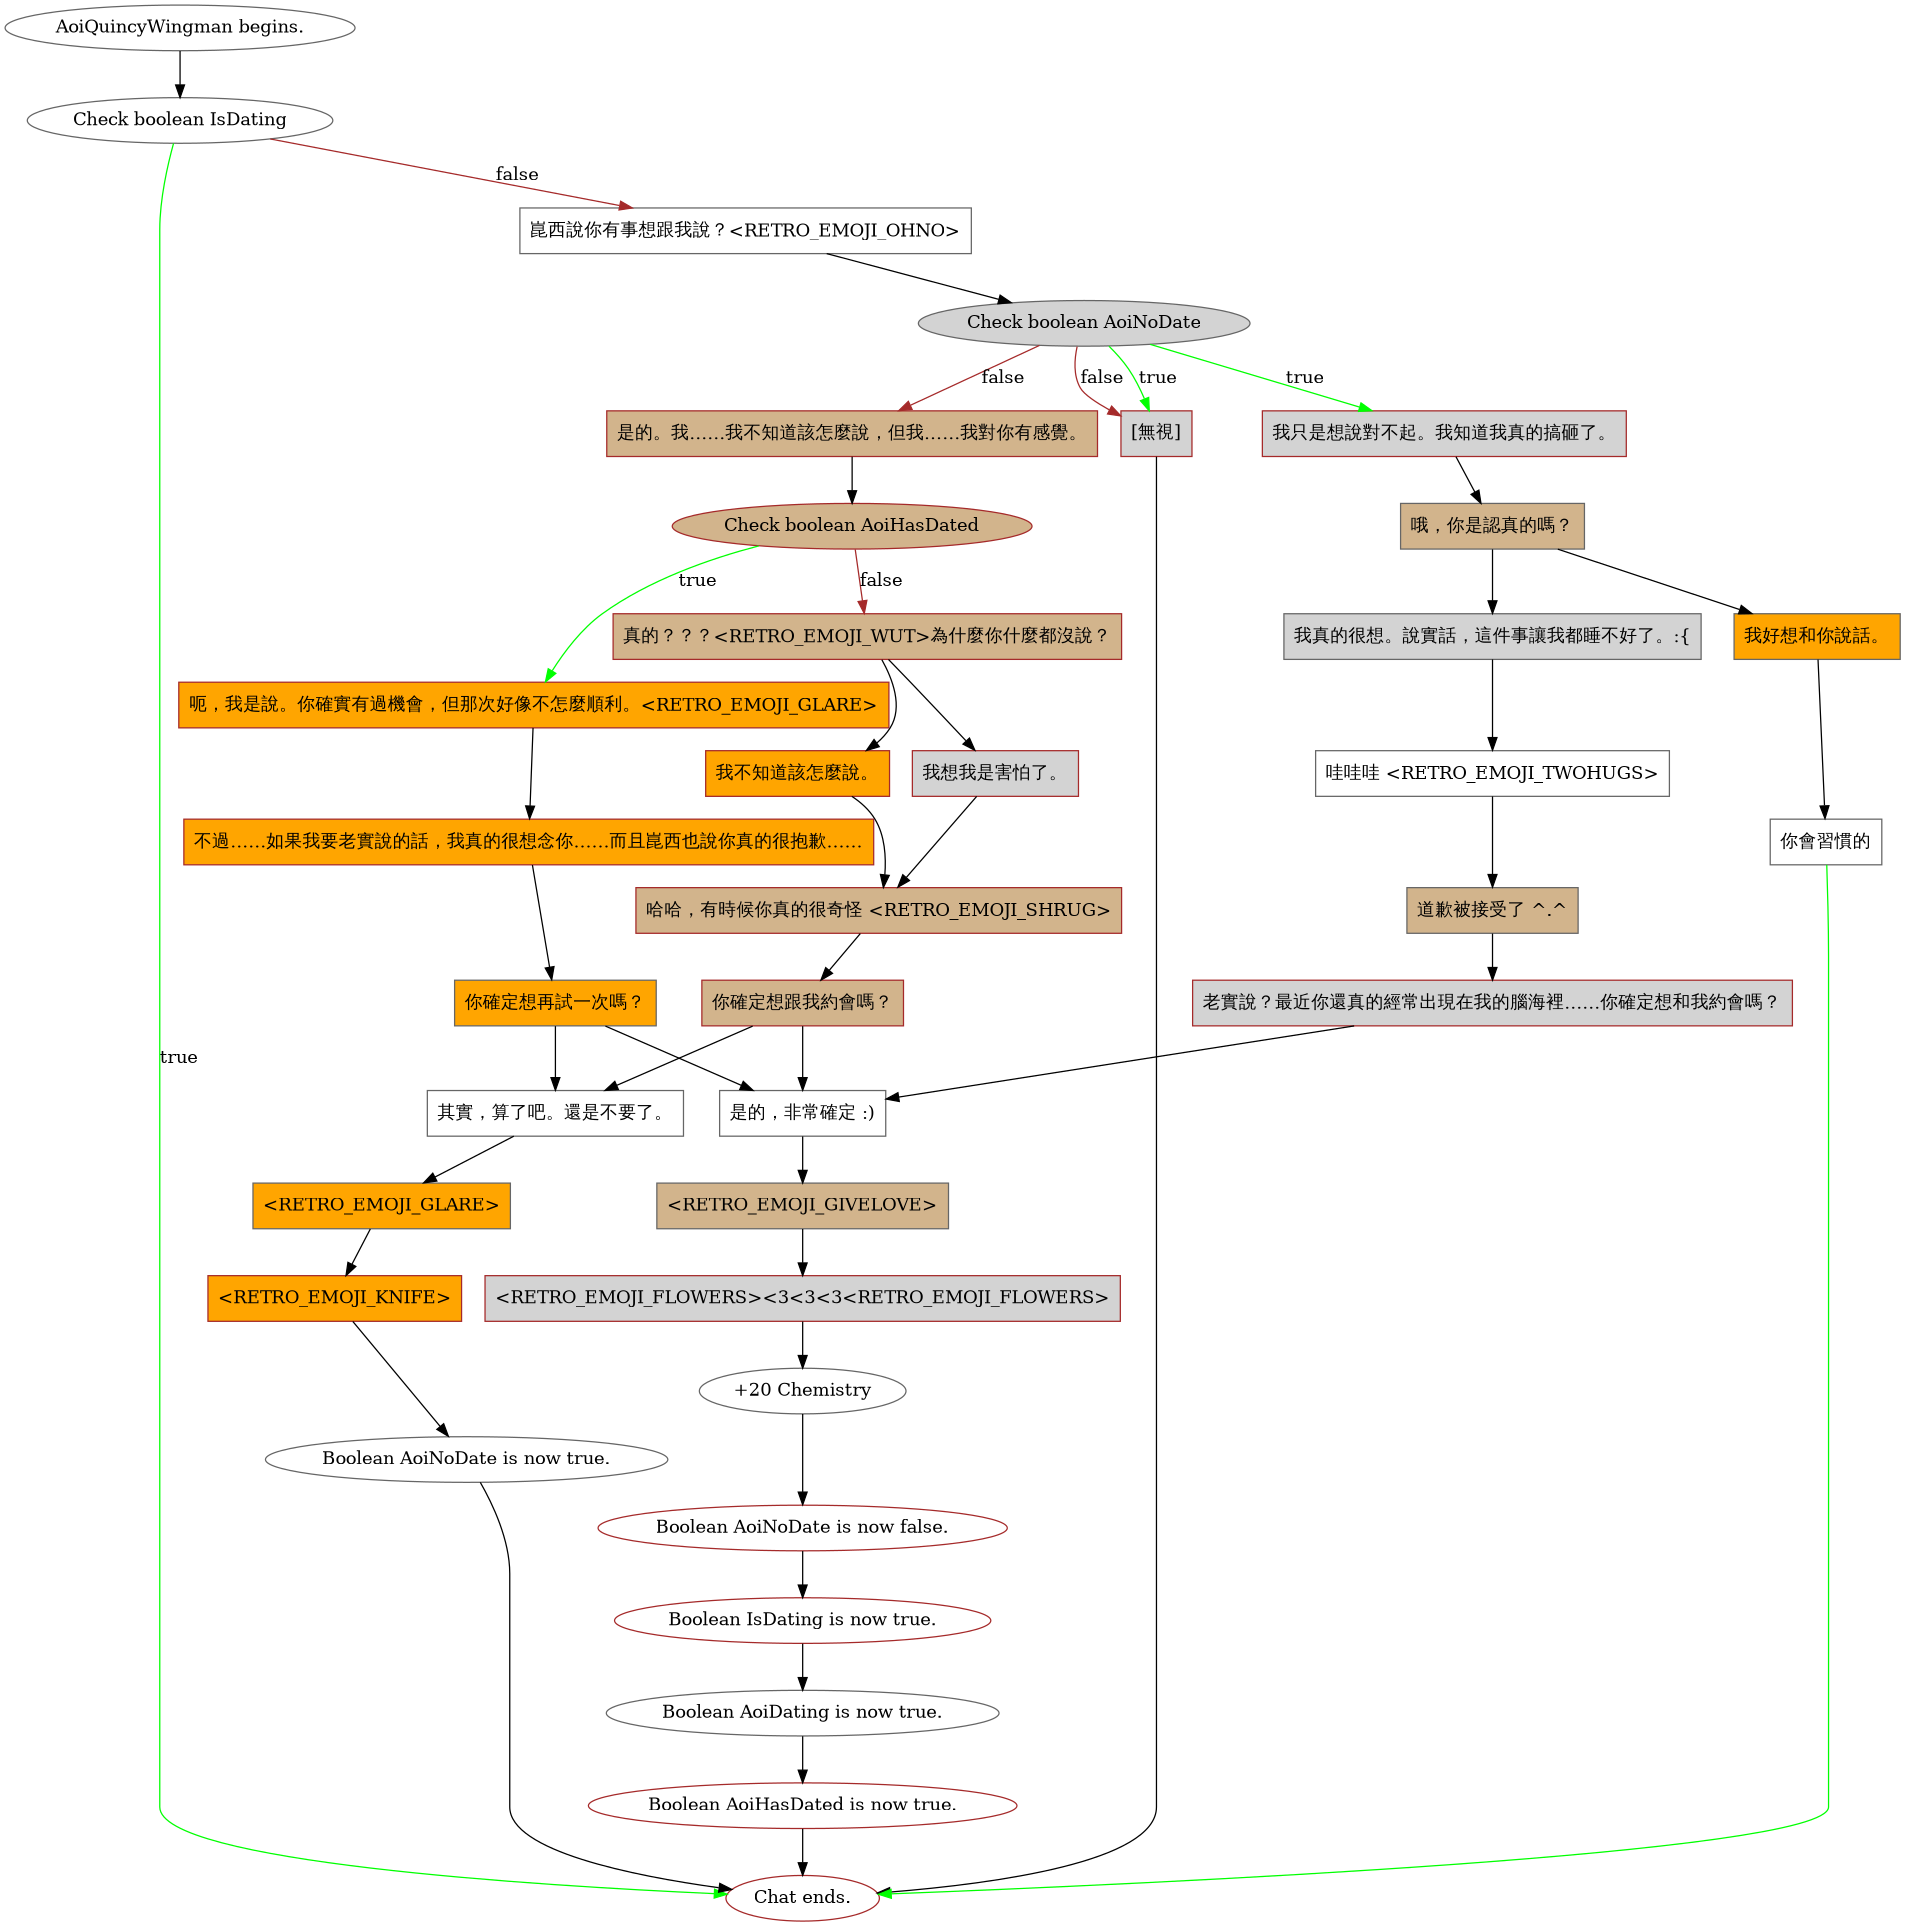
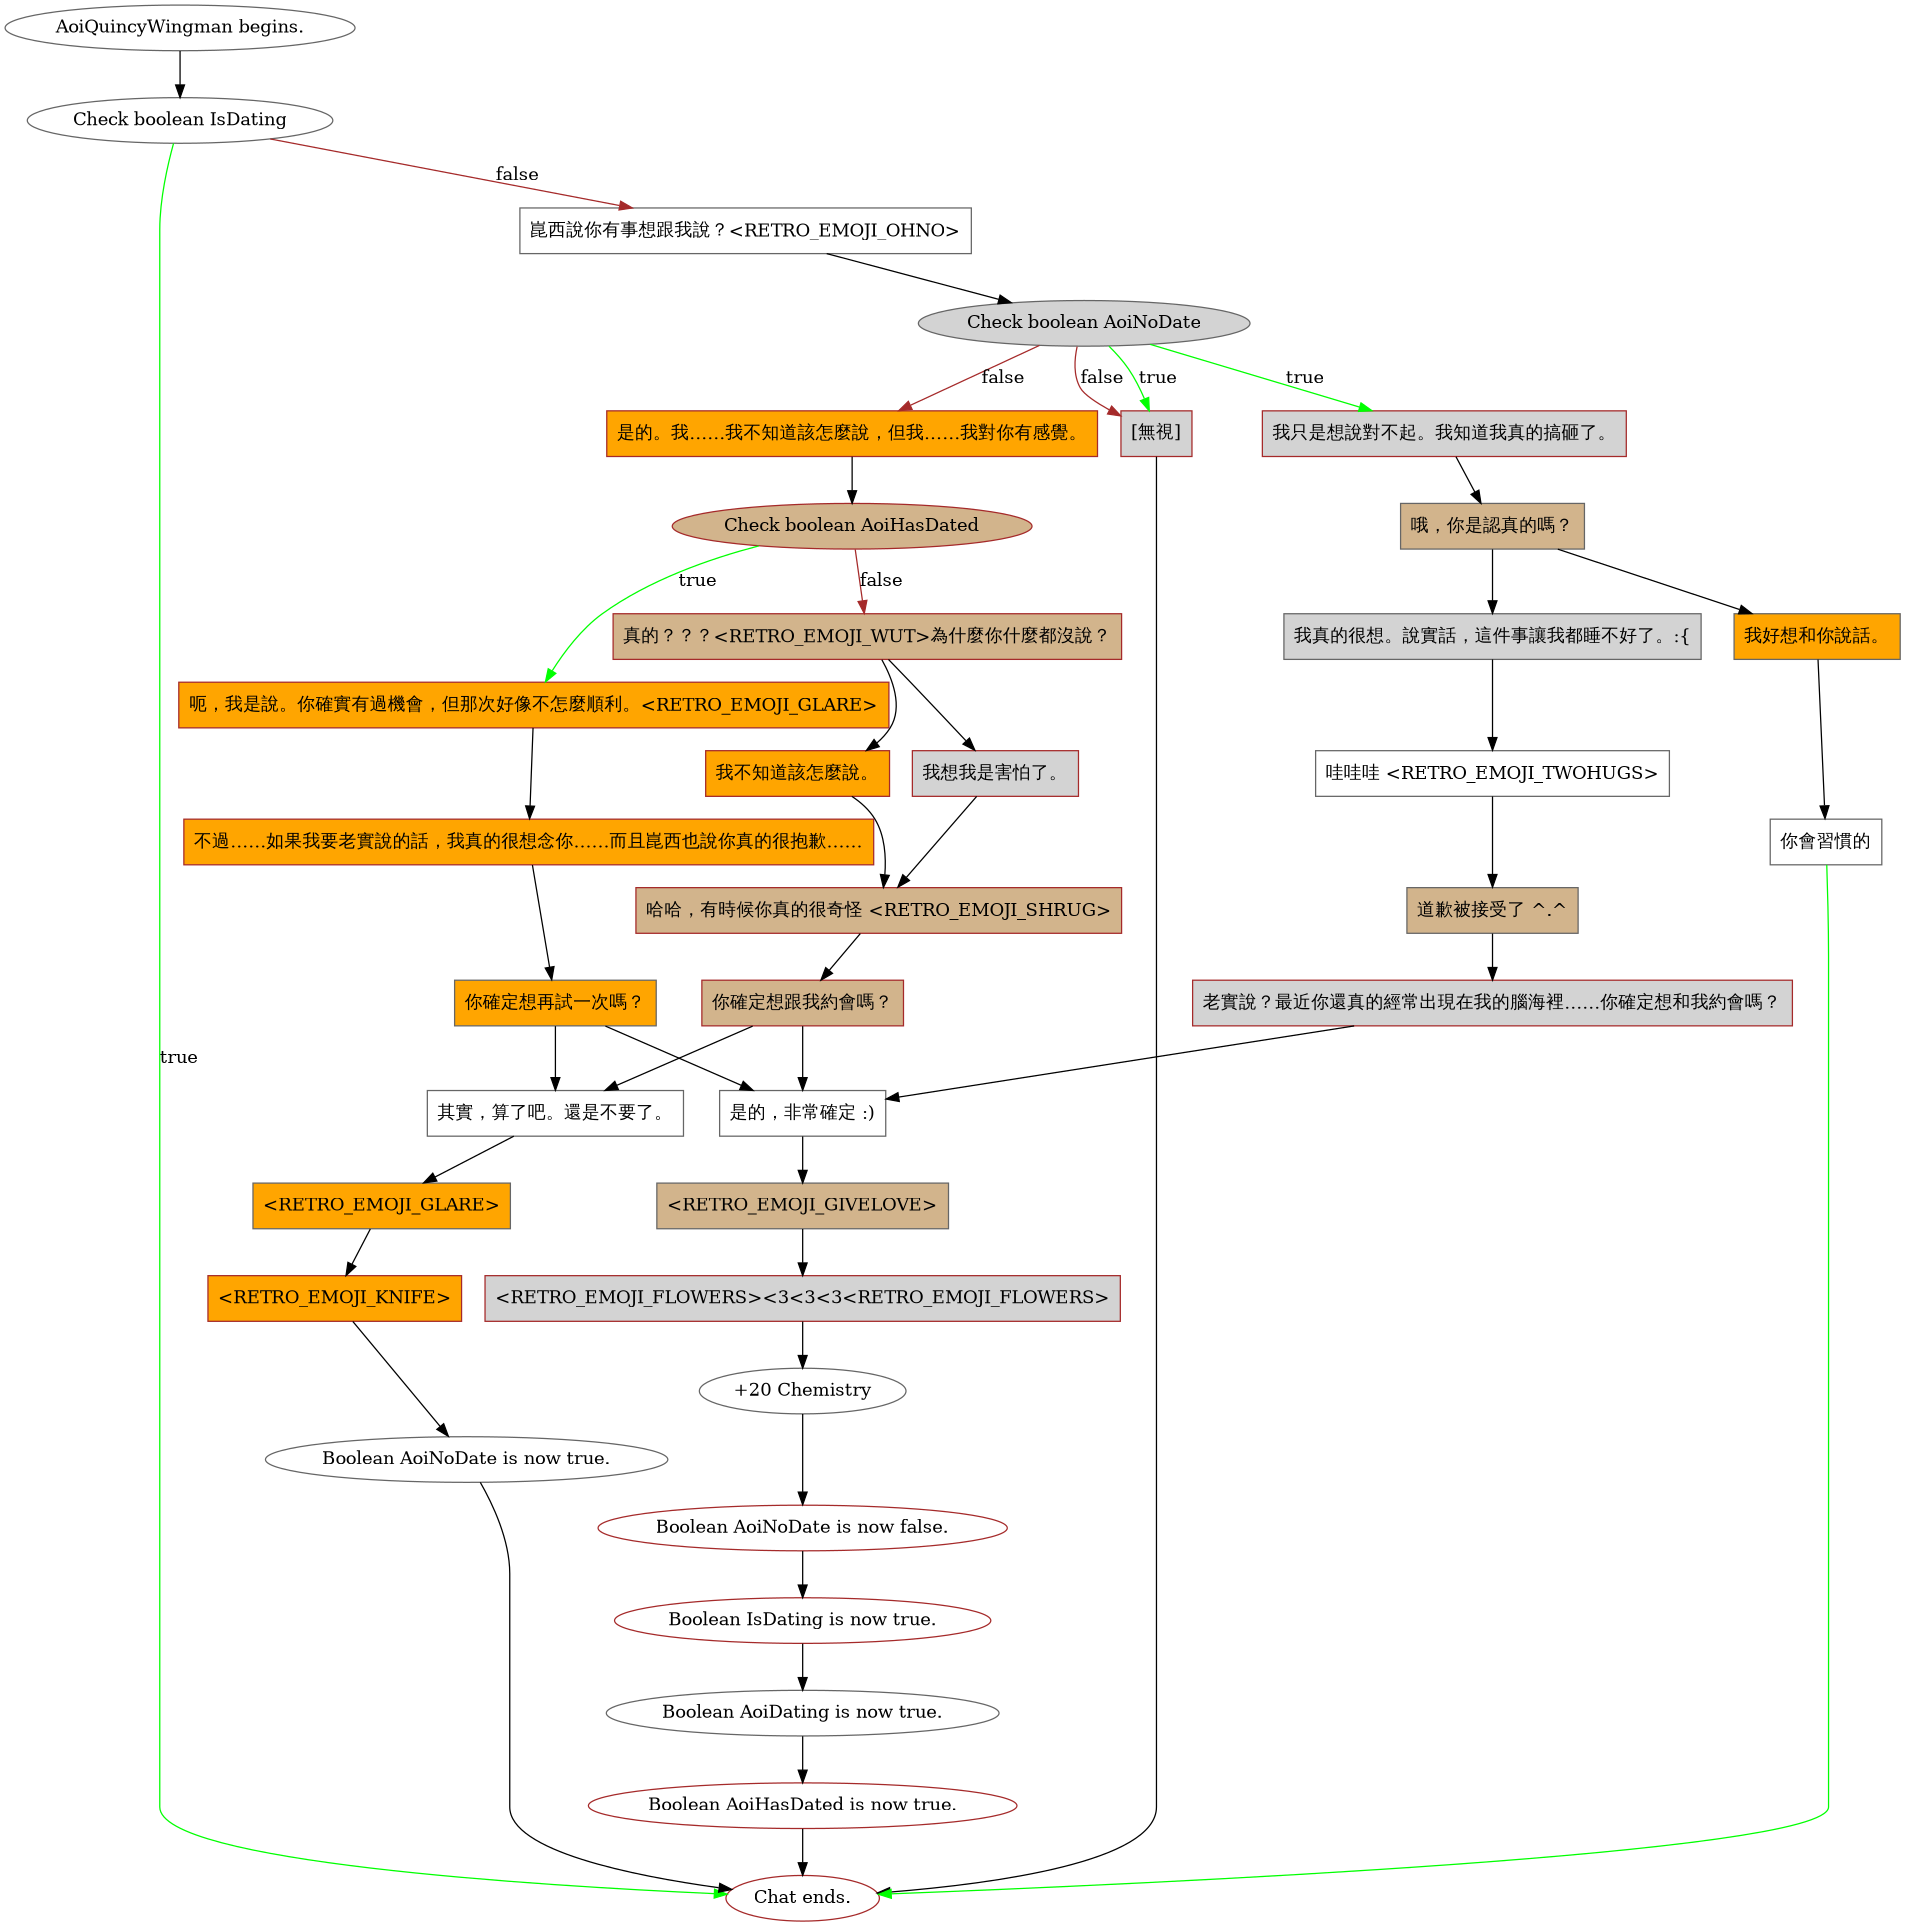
(852, 434) -> (852, 434)
